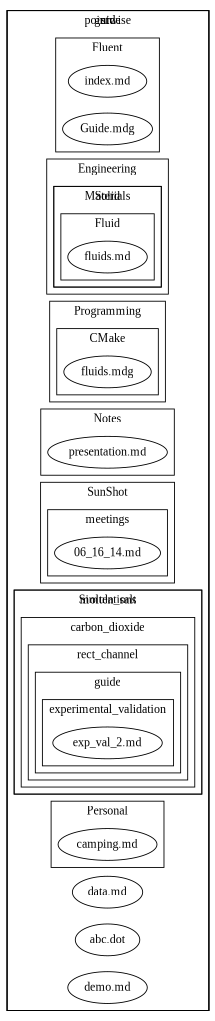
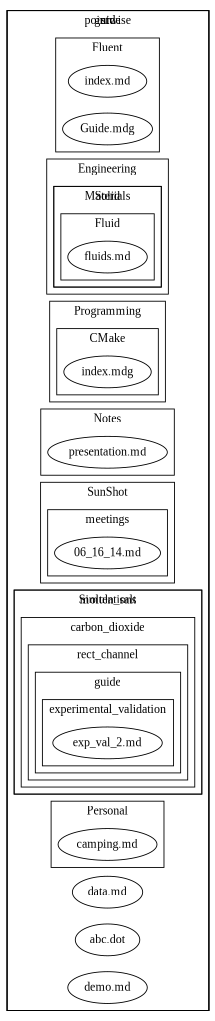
(108, 372) -> (108, 372)
